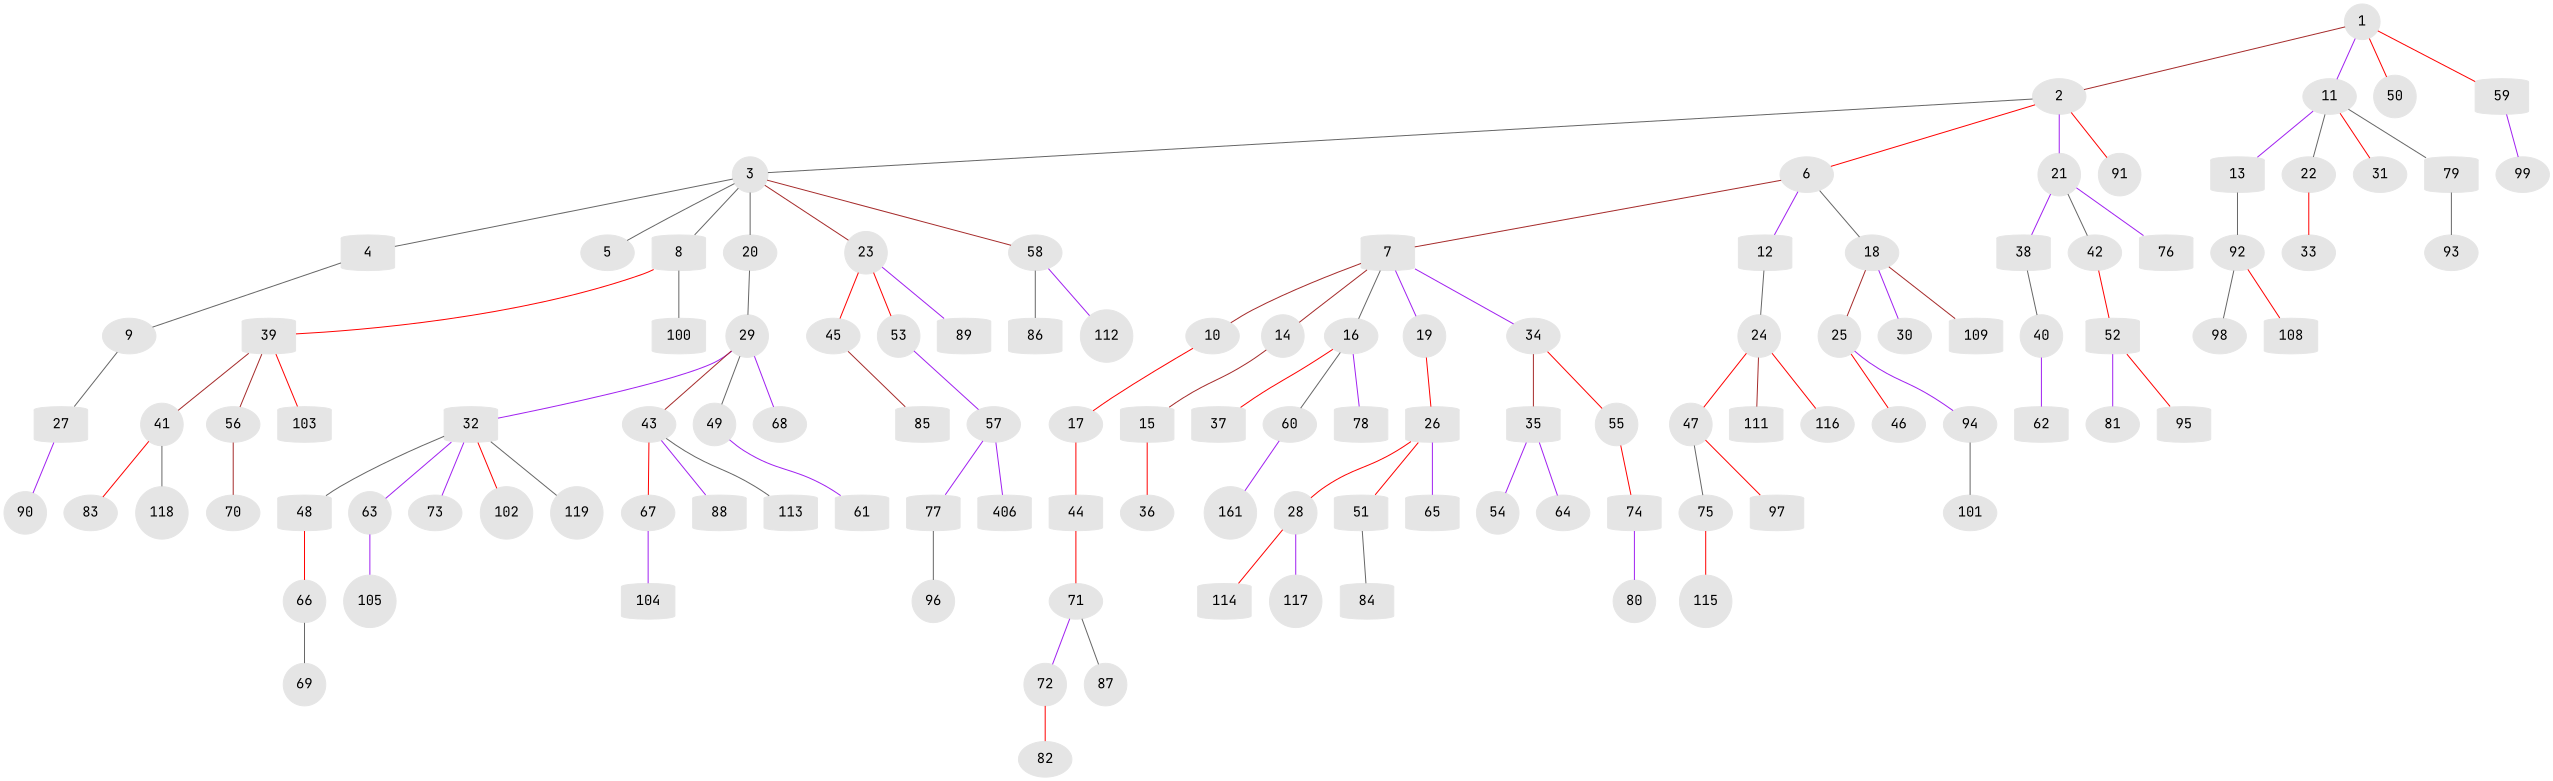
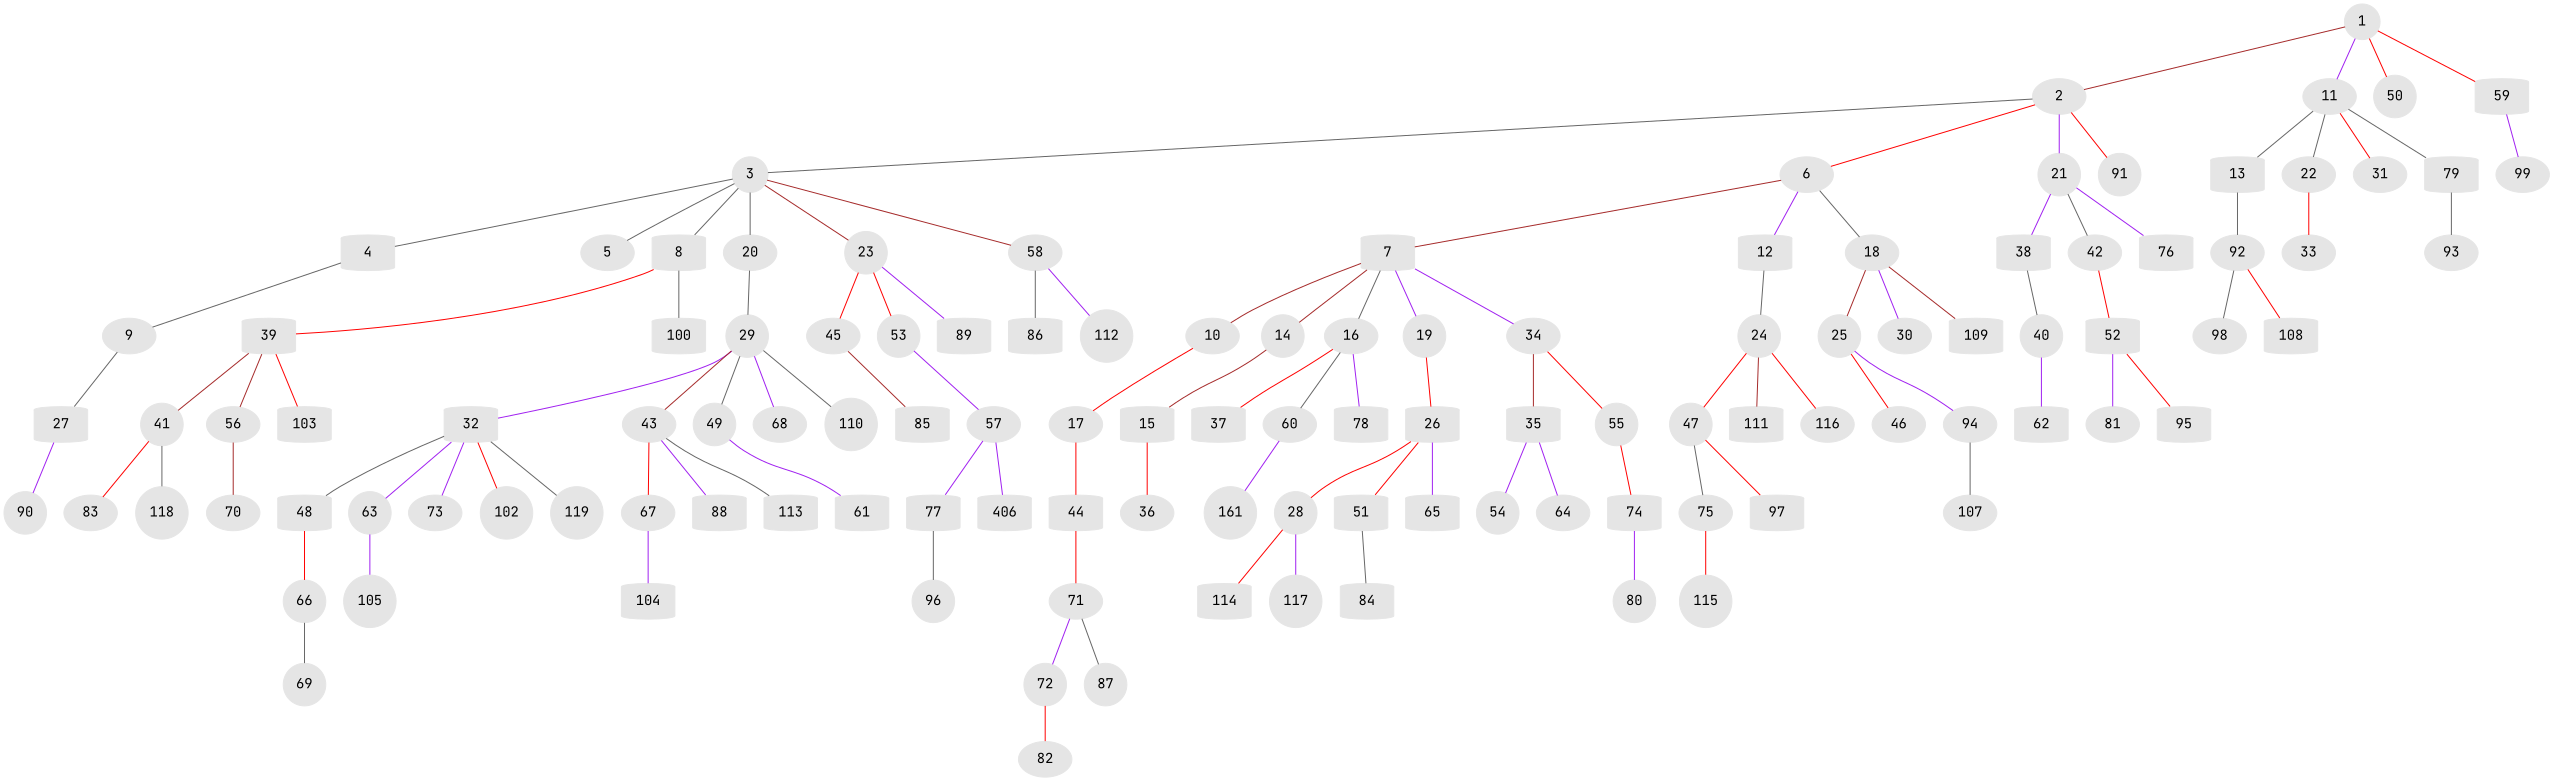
(2285, 134) -> (2285, 134)
none -> (851, 424)
(1970, 513) -> (1970, 513)
